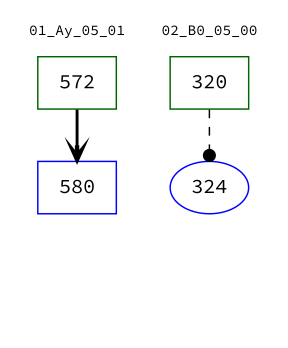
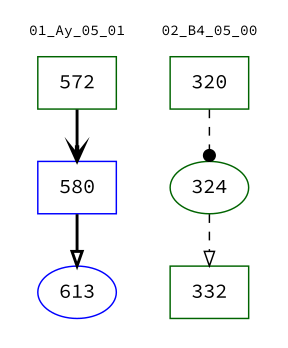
(210, 31) -> (210, 31)
(209, 188) -> (209, 188)
none -> (77, 292)
none -> (209, 292)
